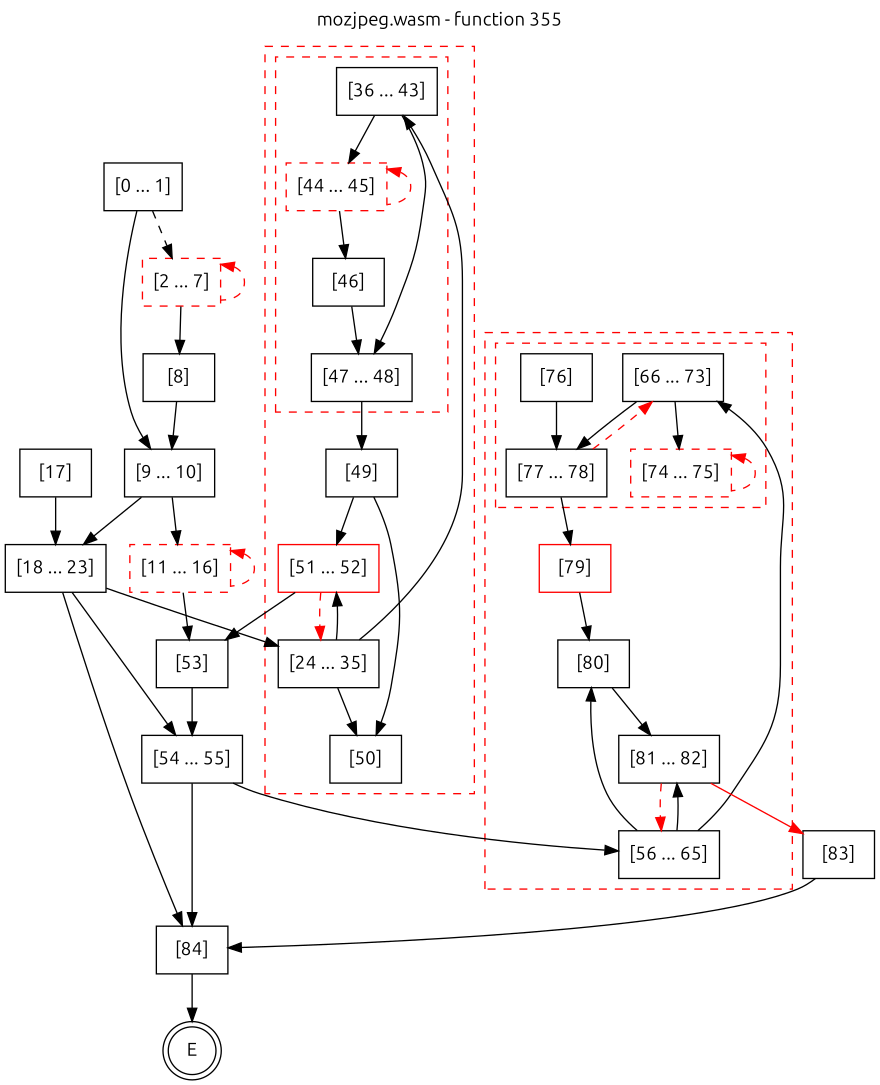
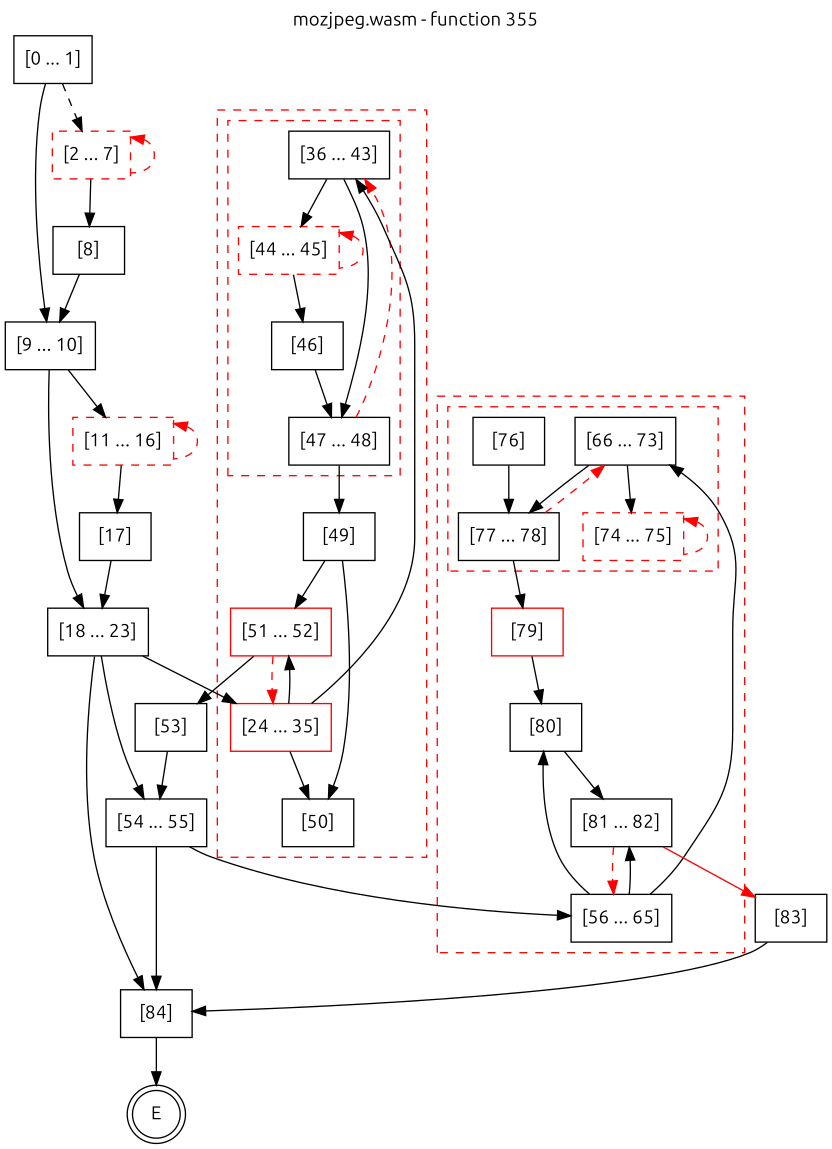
none -> (390, 305)
(185, 606) -> (120, 482)
(329, 664) -> (281, 727)
